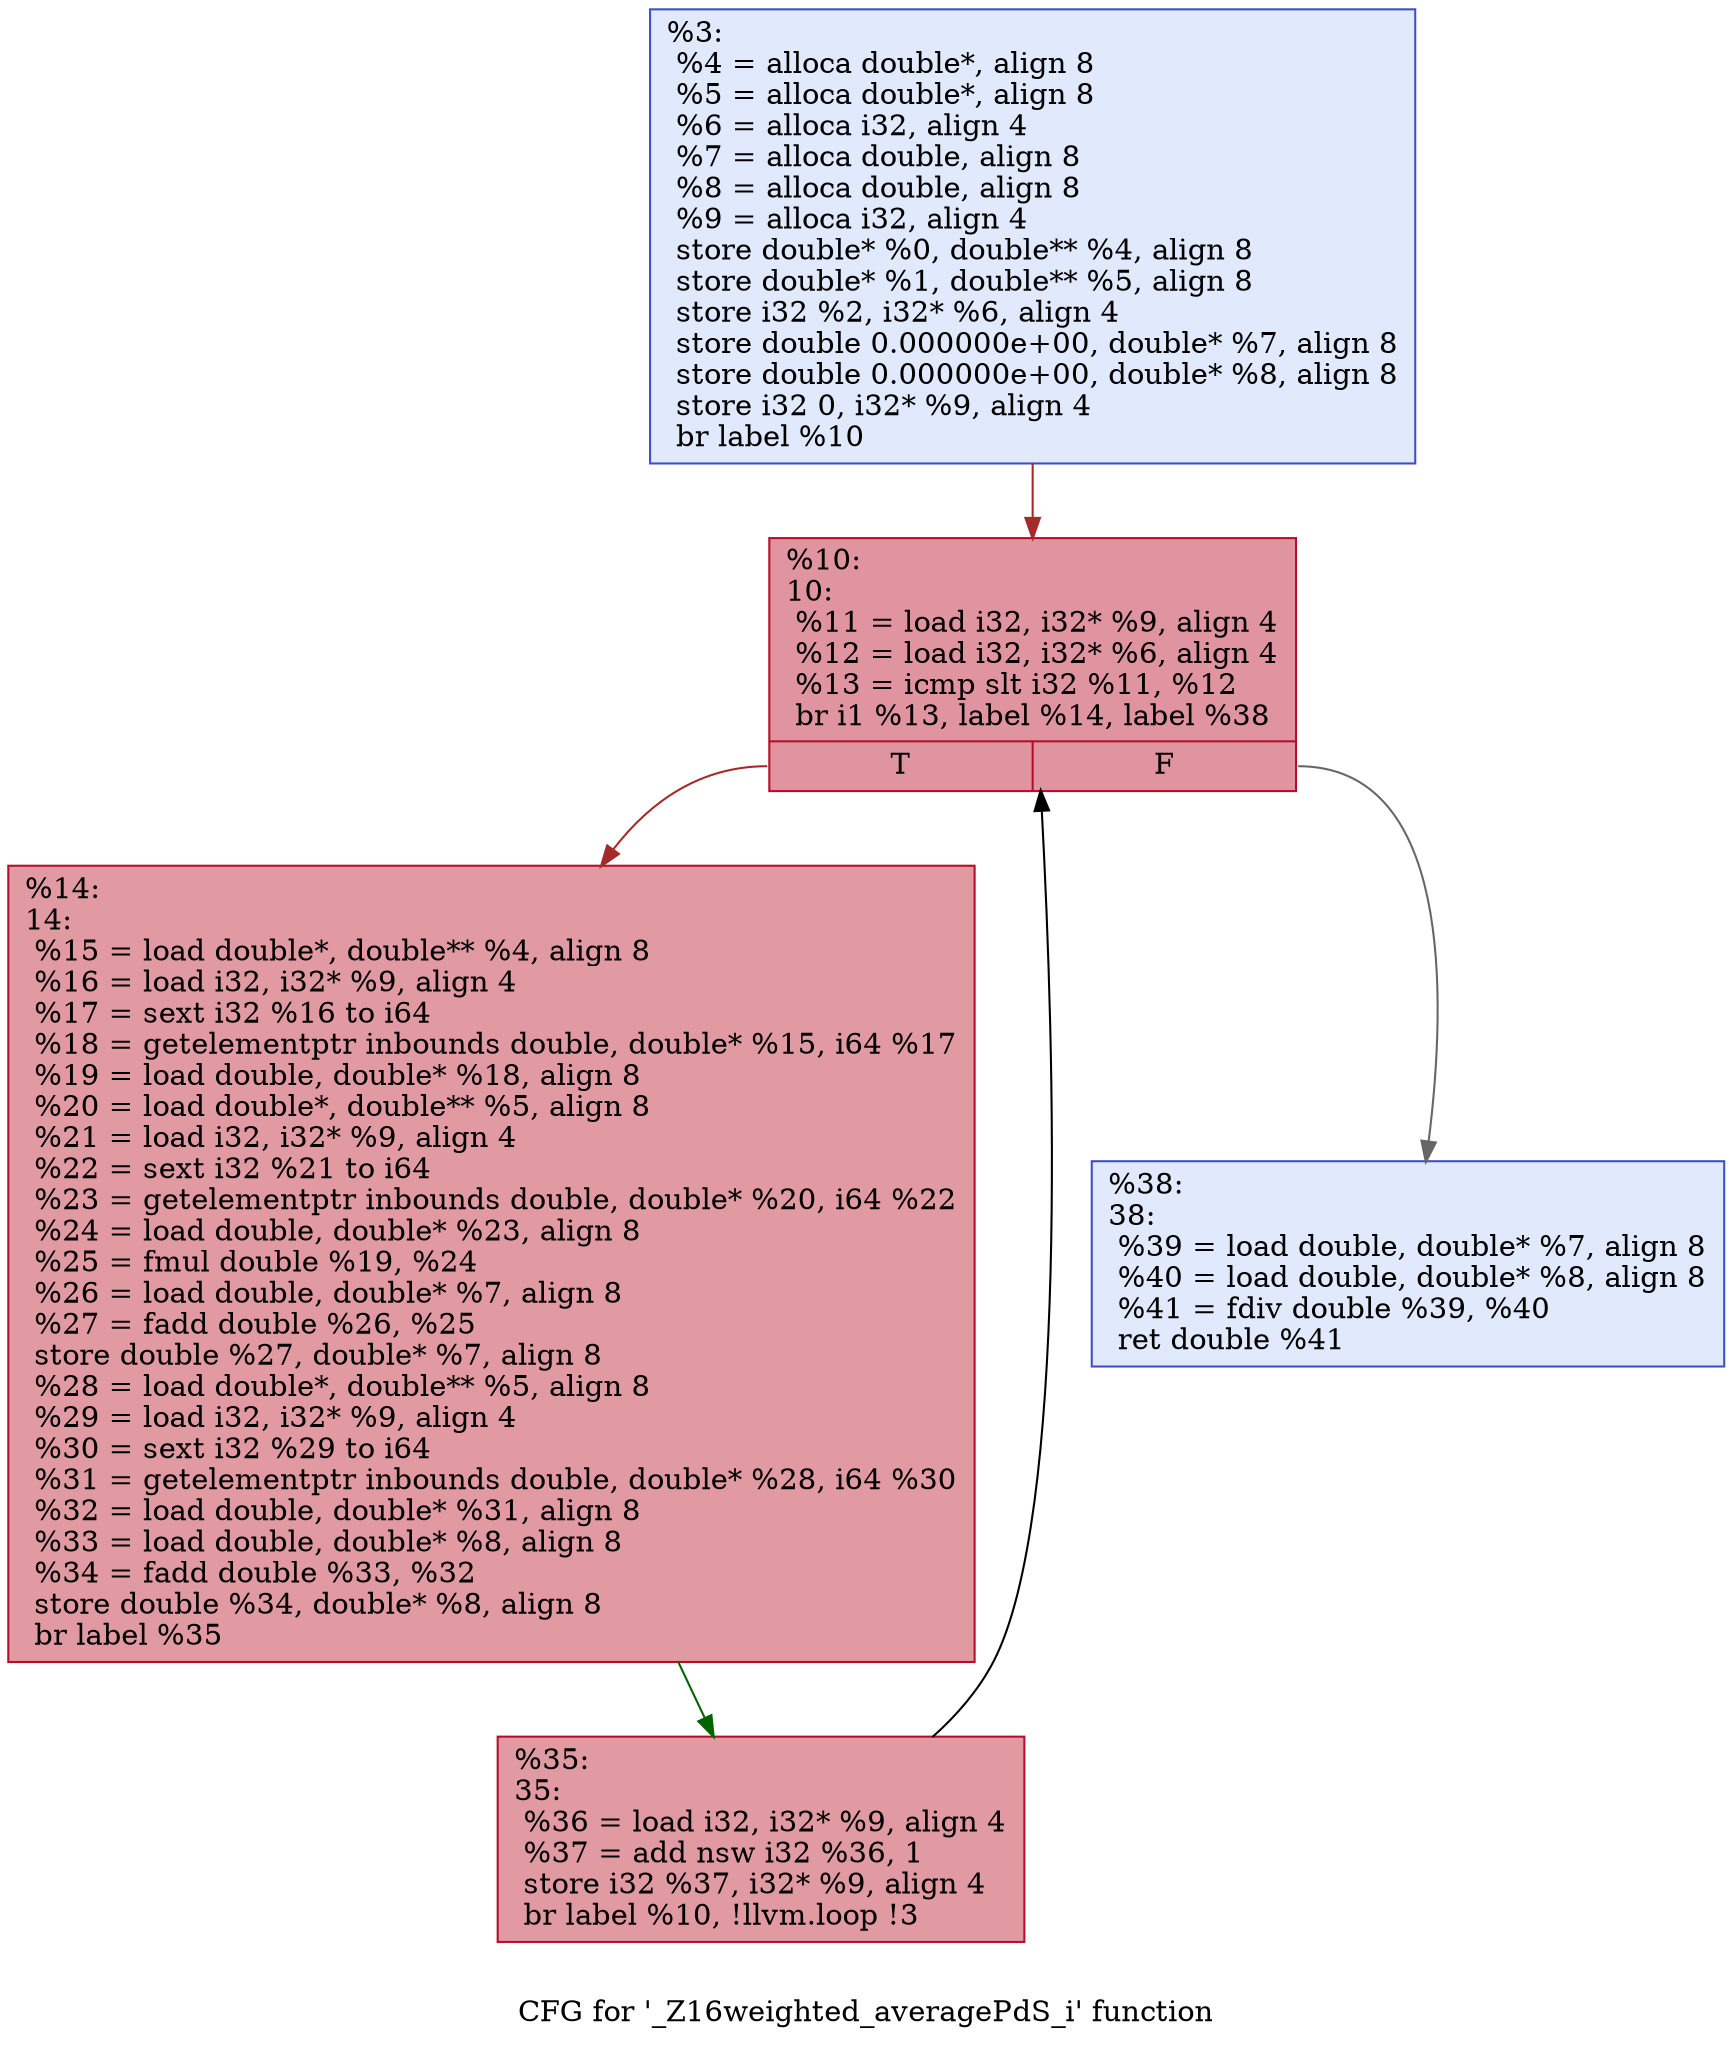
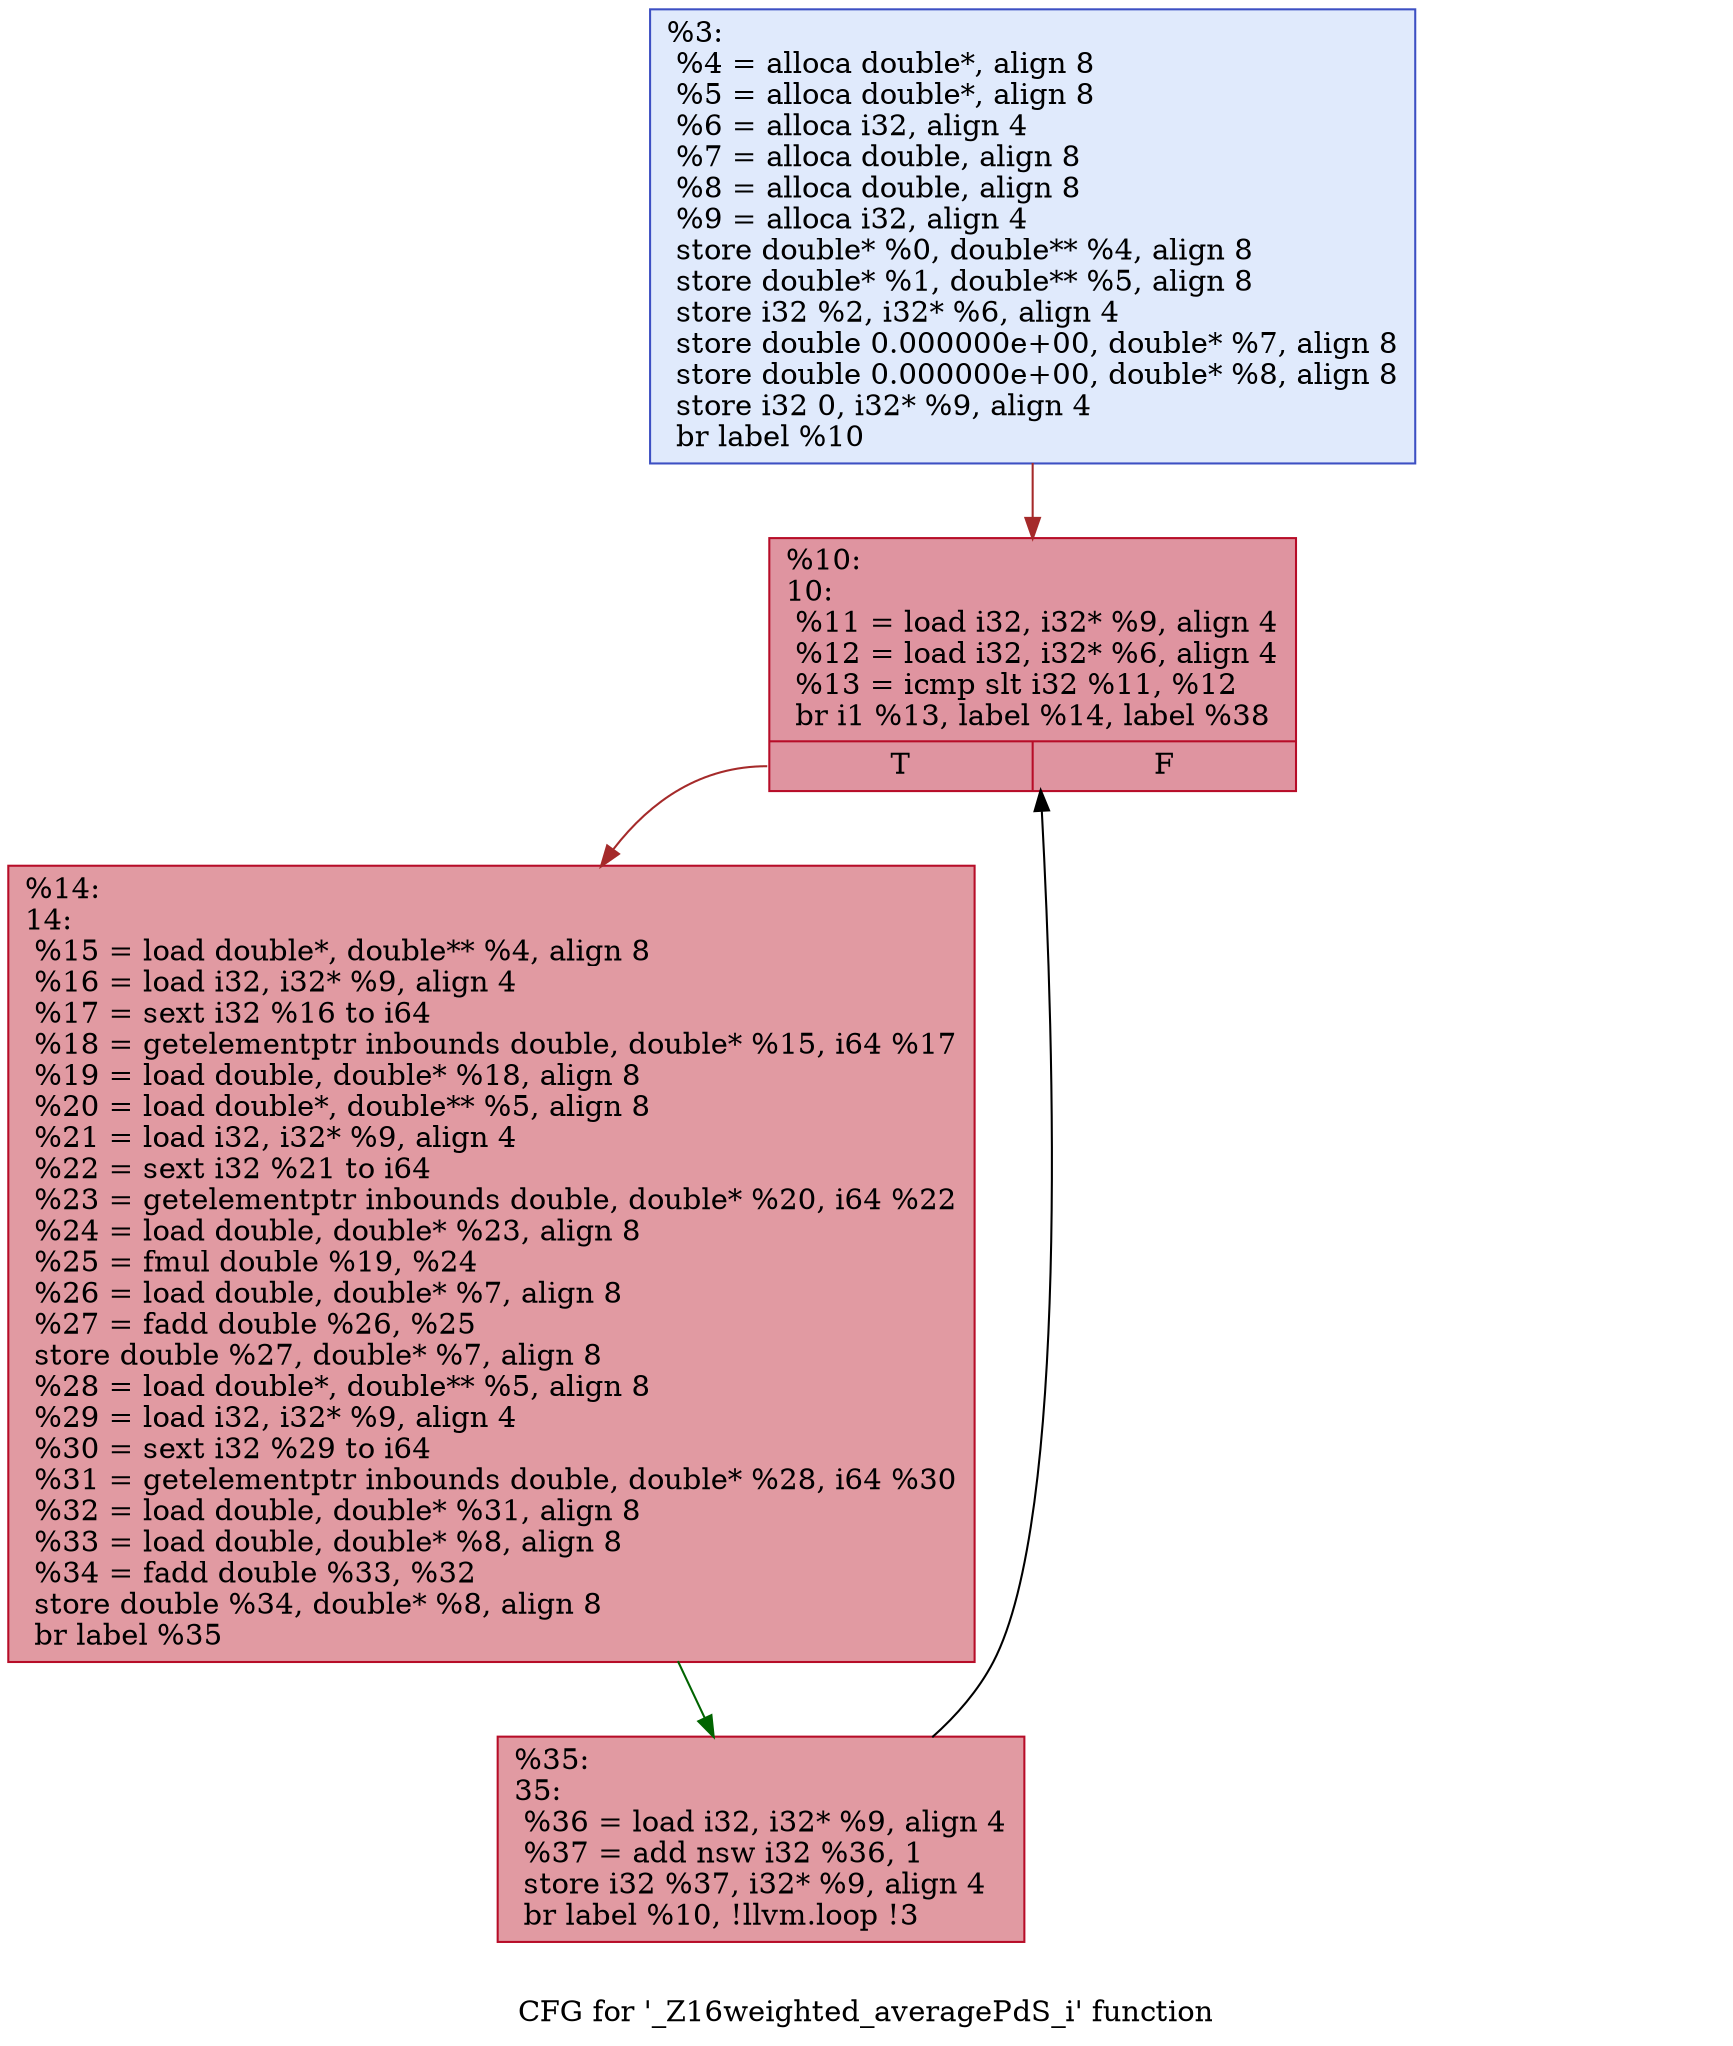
(1408, 1264) -> none
